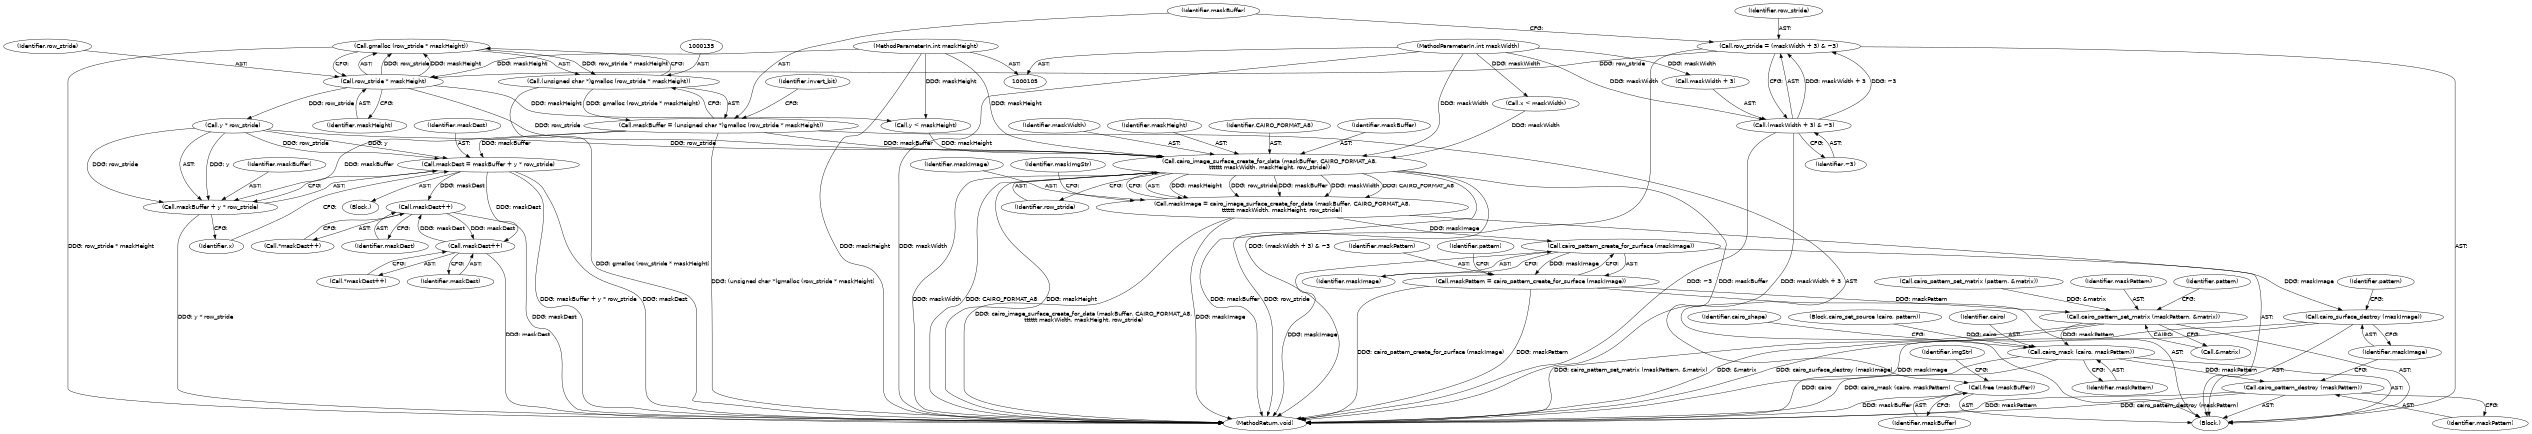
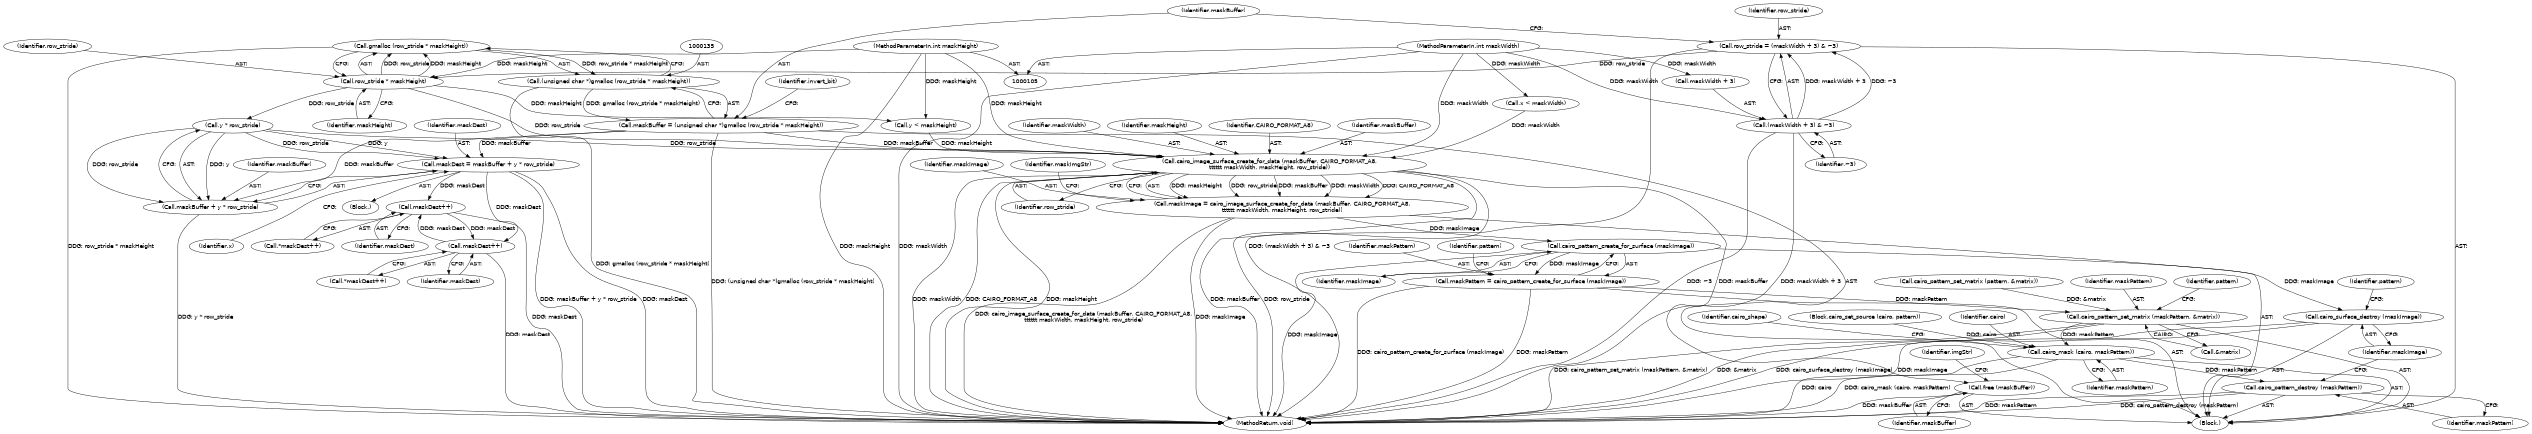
(213, 225) -> (159, 164)
